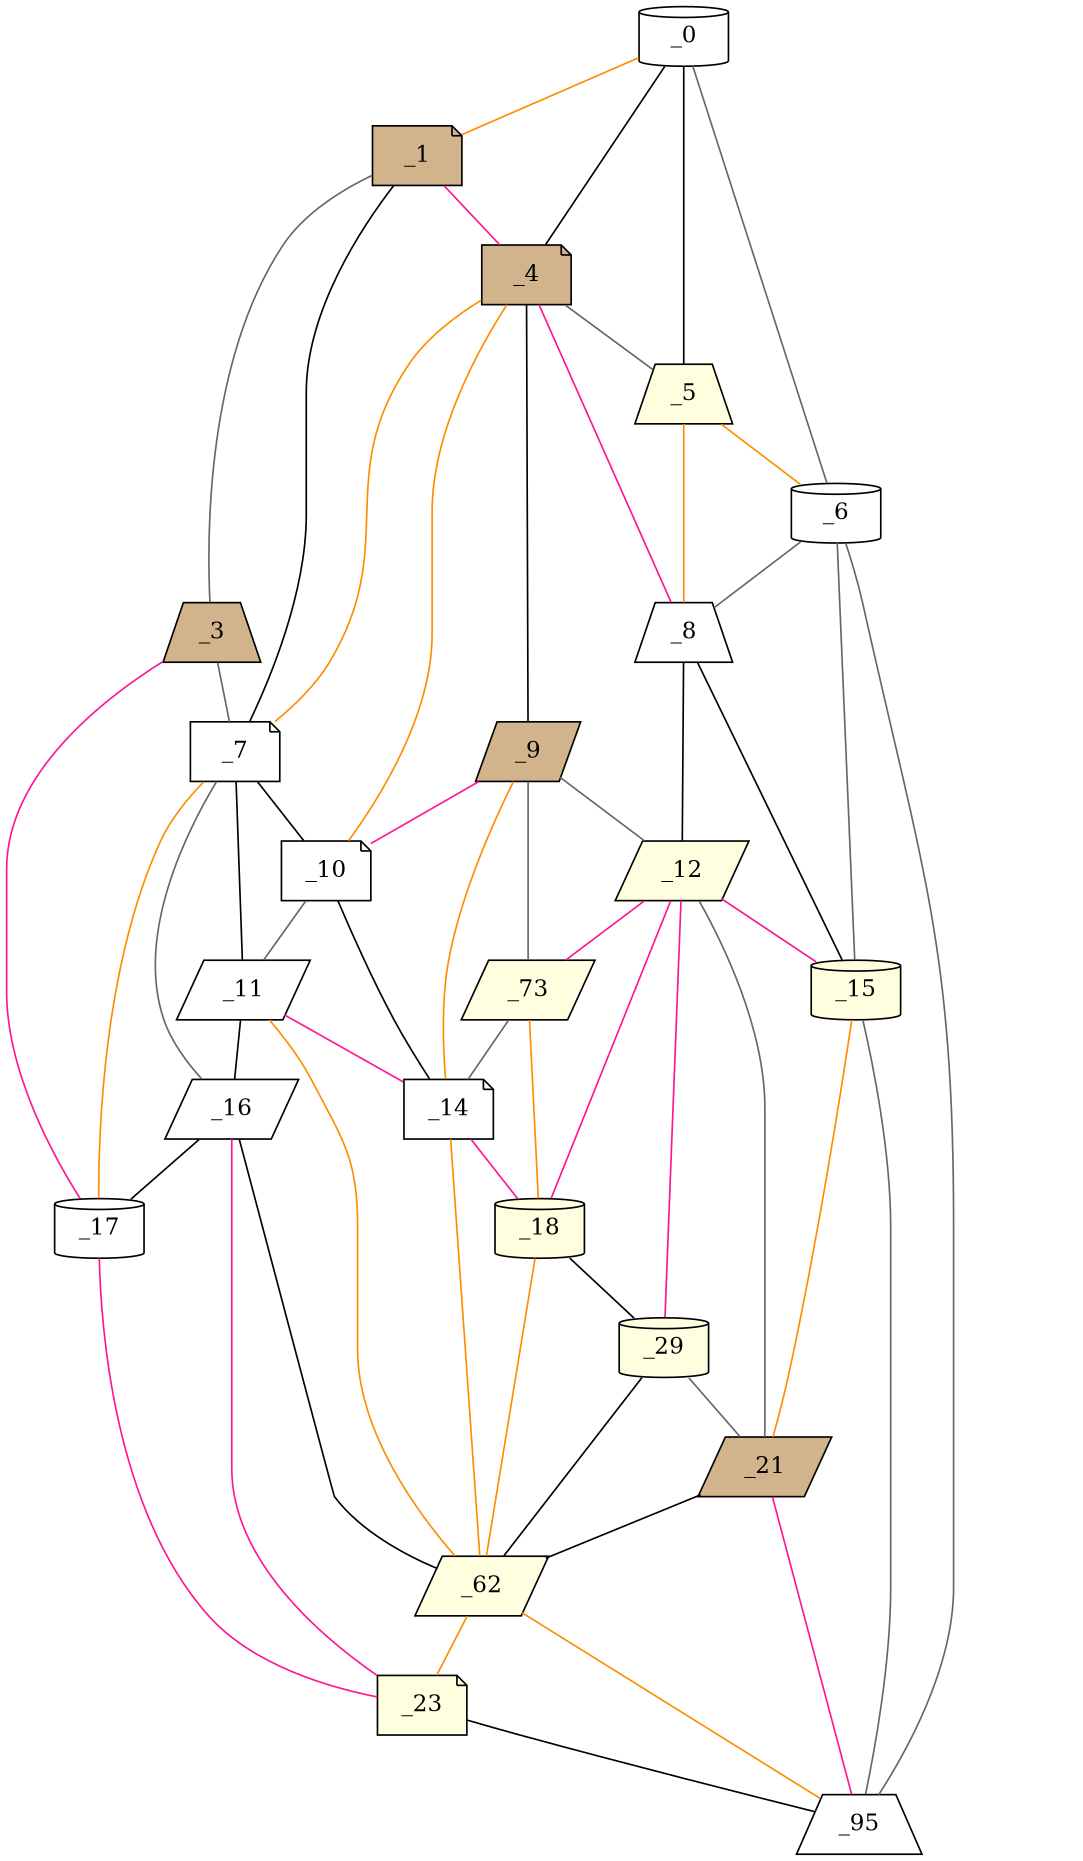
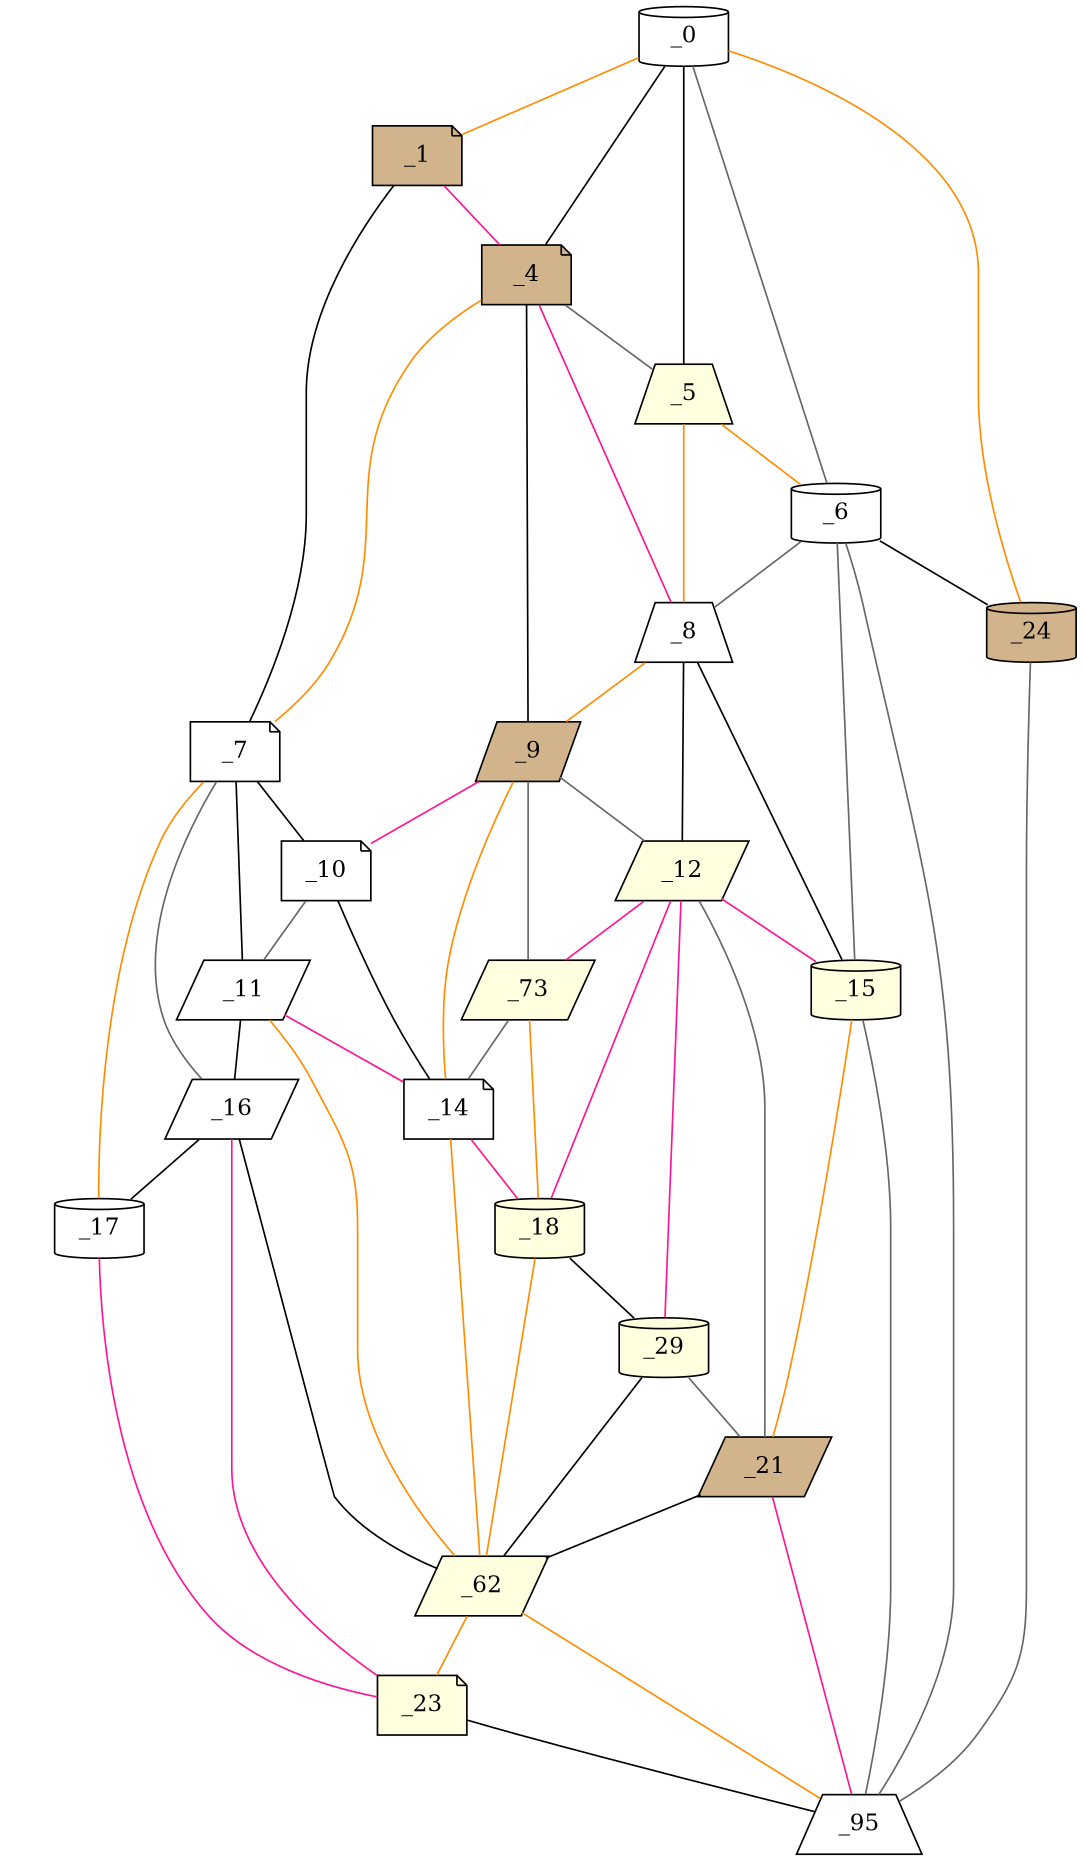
(432, 575) -> none
(212, 632) -> none
none -> (1031, 632)
none -> (606, 692)
